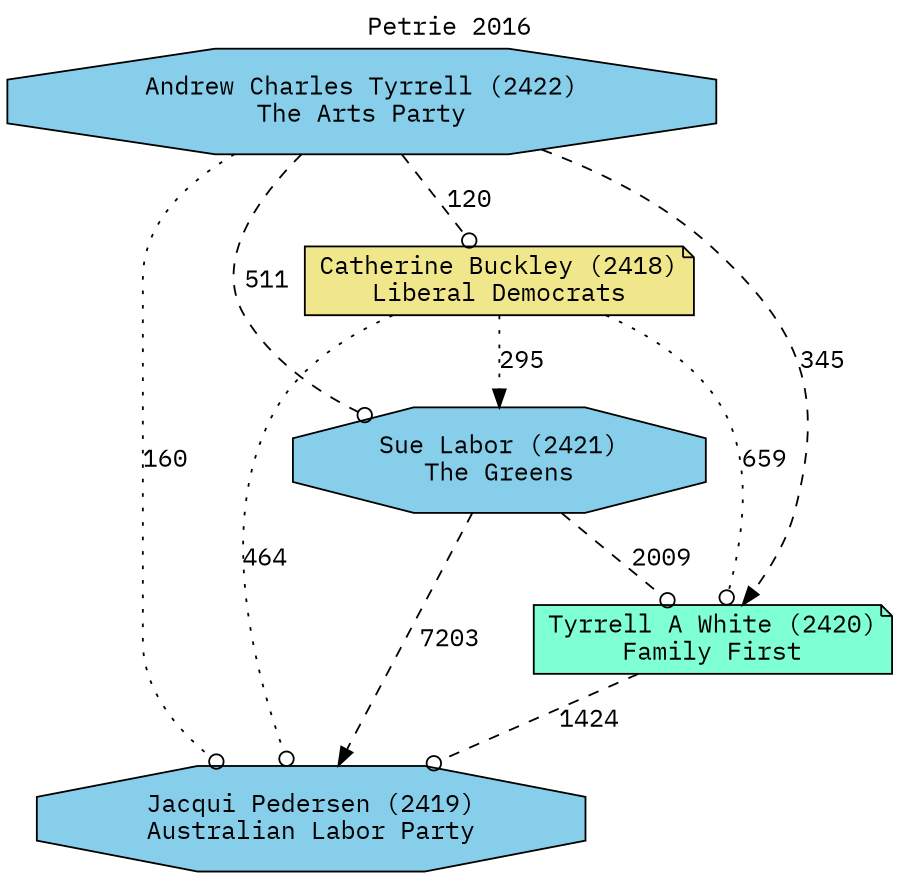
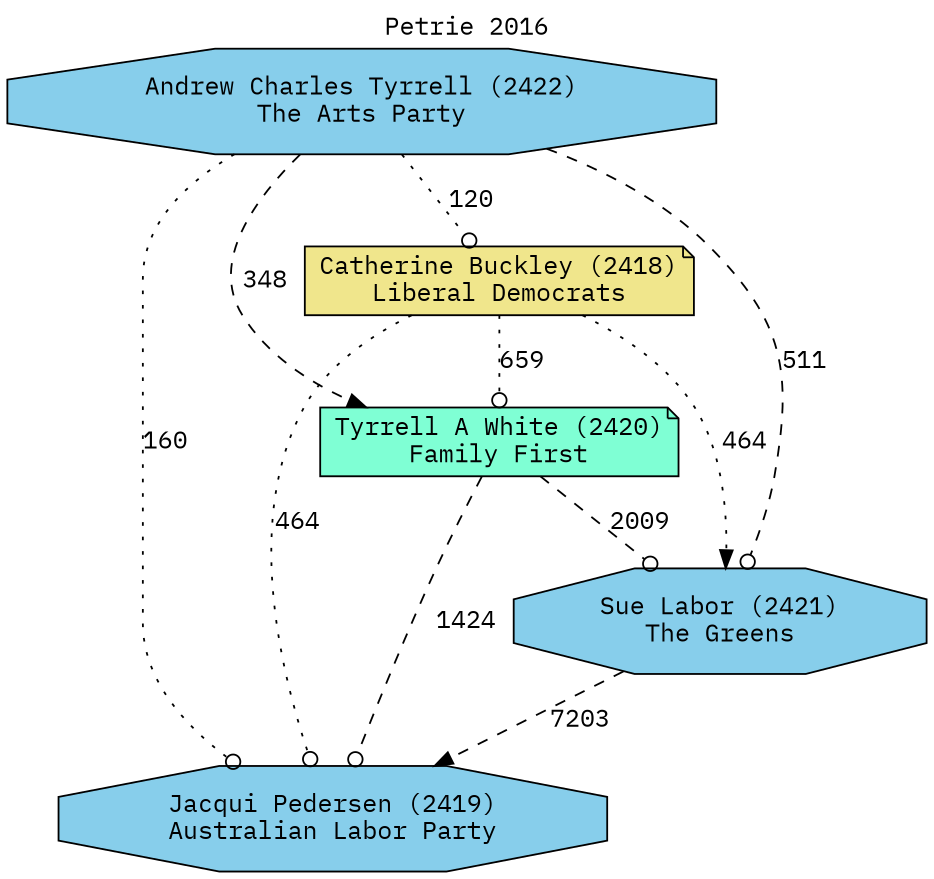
(433, 195) -> (433, 195)
(522, 361) -> (745, 442)
(822, 361) -> (265, 281)
(612, 554) -> (592, 518)
